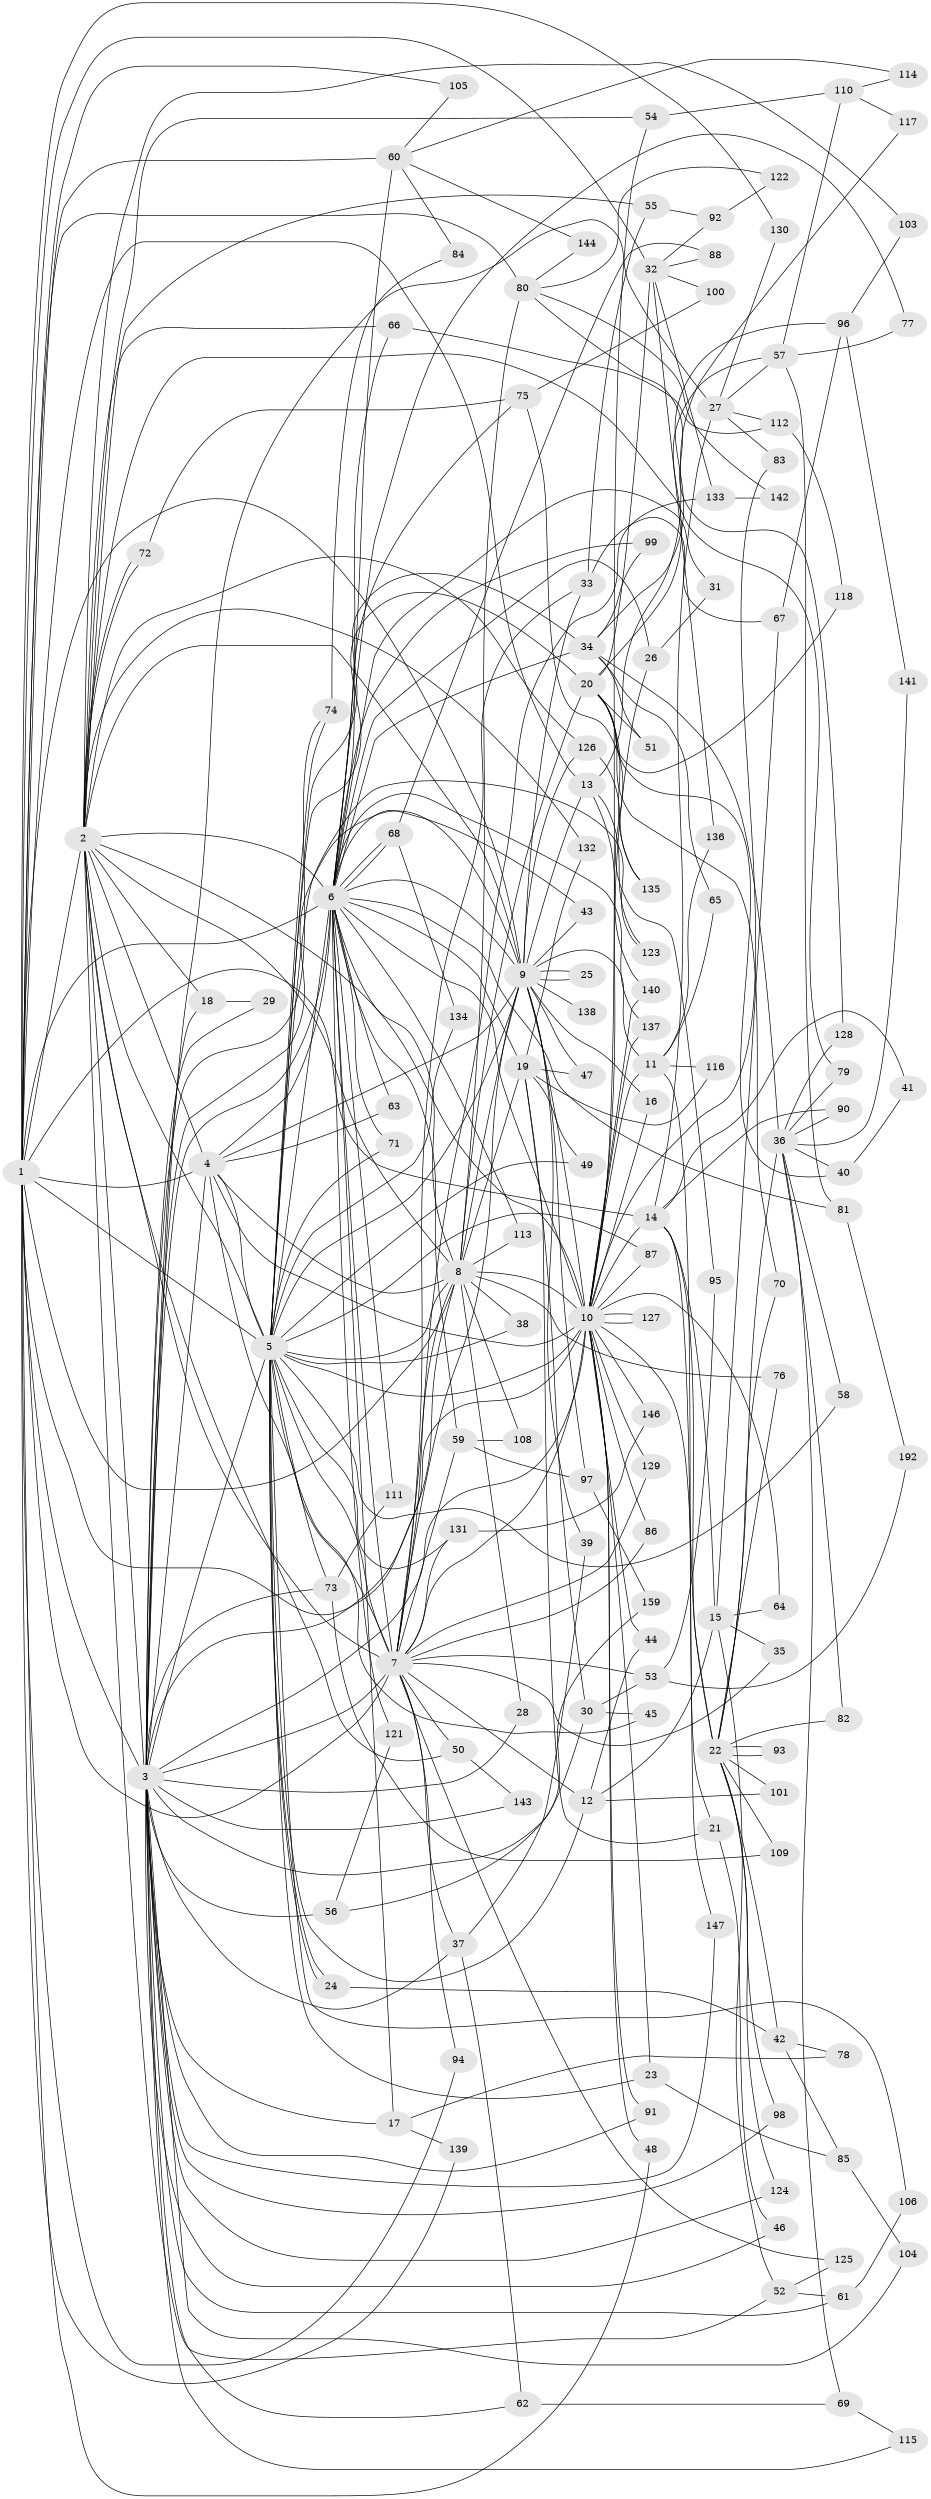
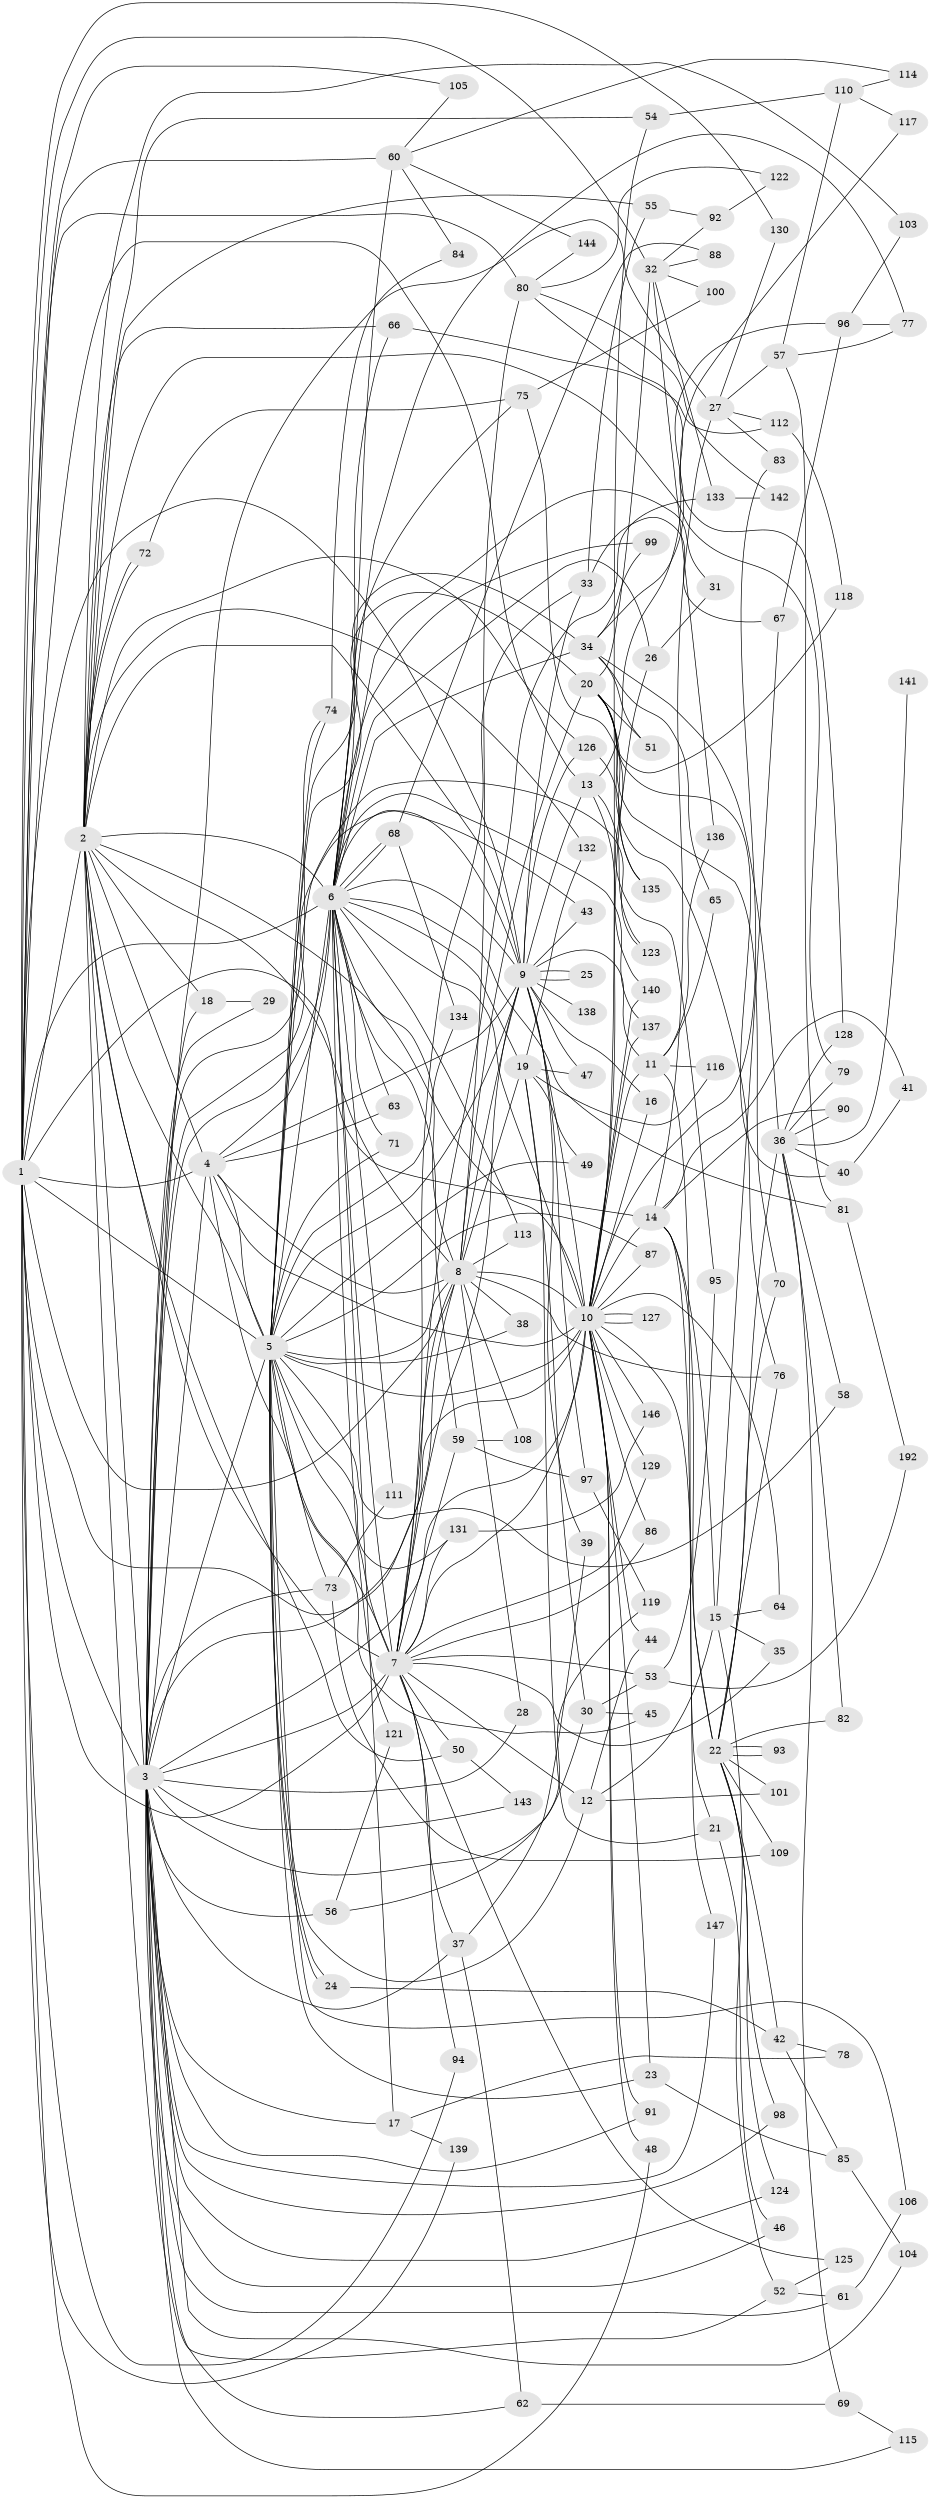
(876, 503) -> (876, 324)
(677, 564) -> (726, 1012)
(651, 1603) -> (651, 1603)
